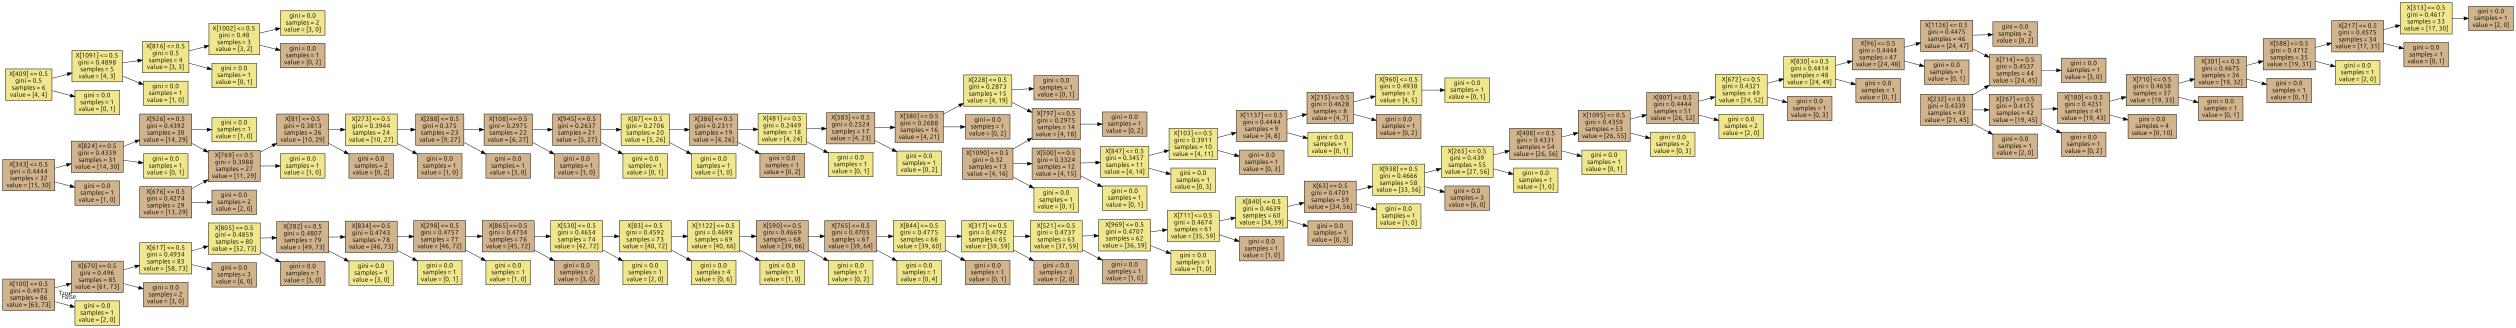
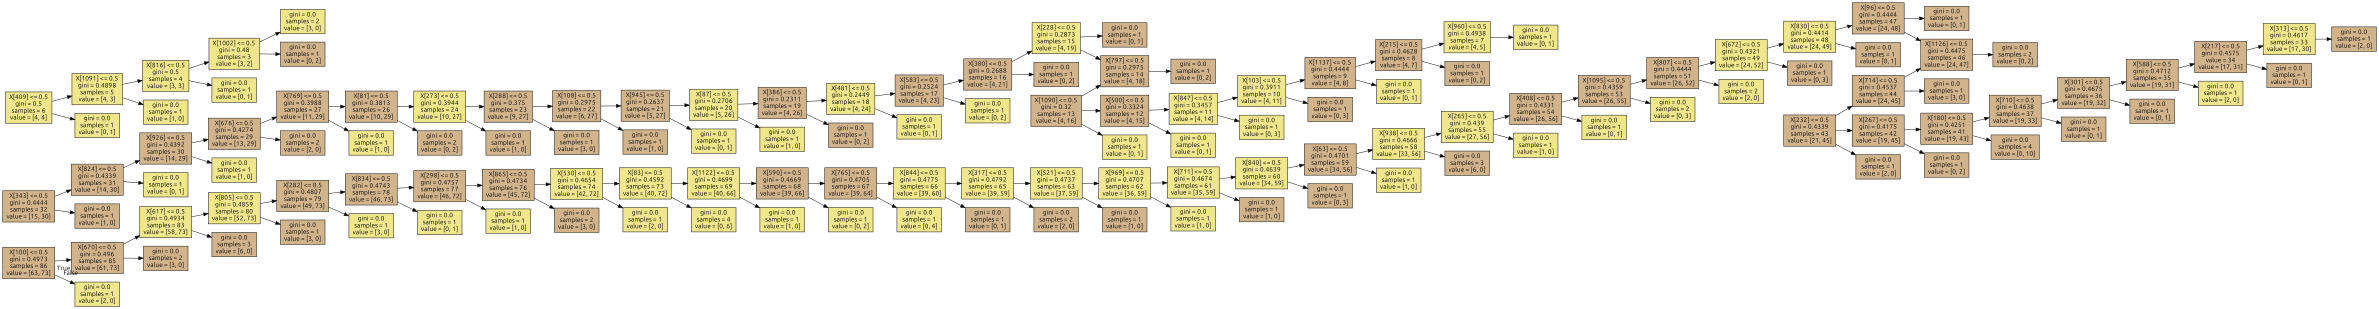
(2358, 36) -> (2221, 57)
(1979, 52) -> (1910, 74)
(198, 147) -> (198, 142)
